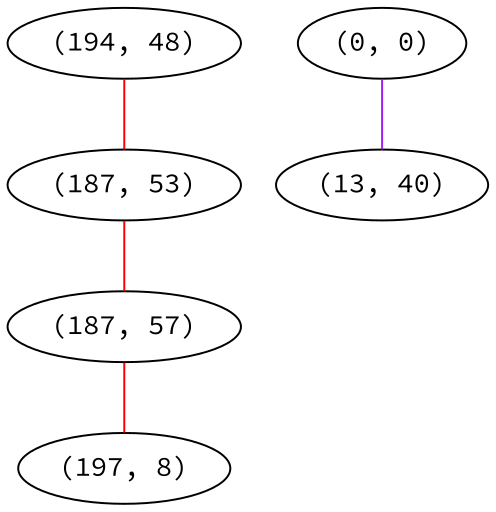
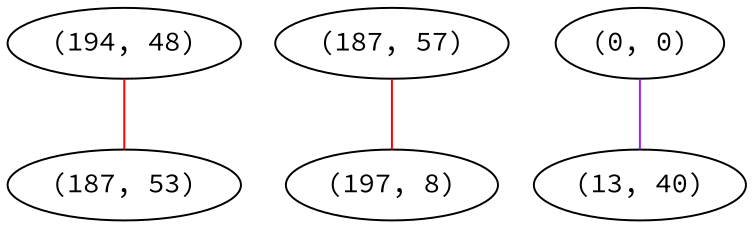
(124, 256) -> none
